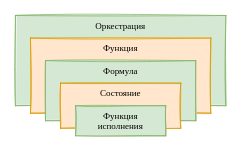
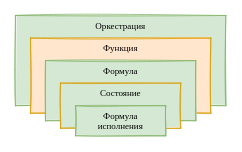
(120, 94) -> (120, 94)
(120, 121) -> (120, 121)
